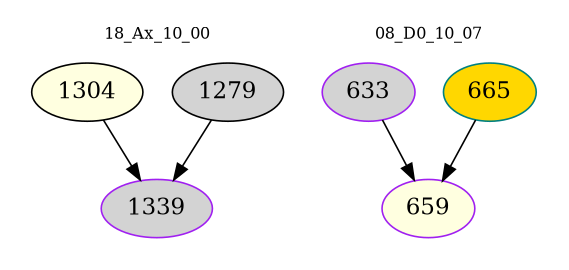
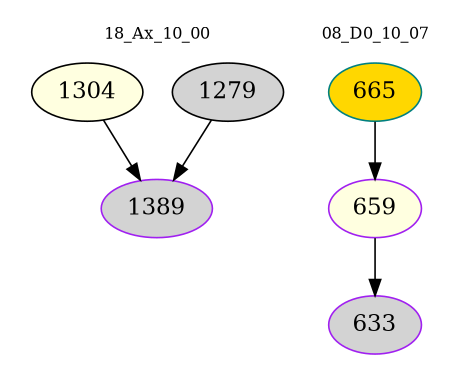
(395, 143) -> (375, 259)
(157, 209) -> (157, 209)
